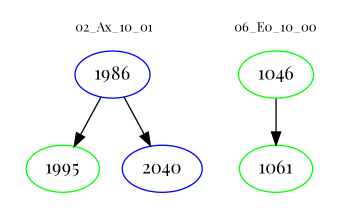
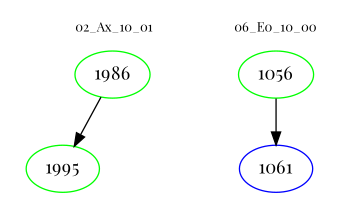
(113, 75) -> (113, 75)
(276, 75) -> (276, 75)
(162, 169) -> none
(276, 169) -> (276, 169)
